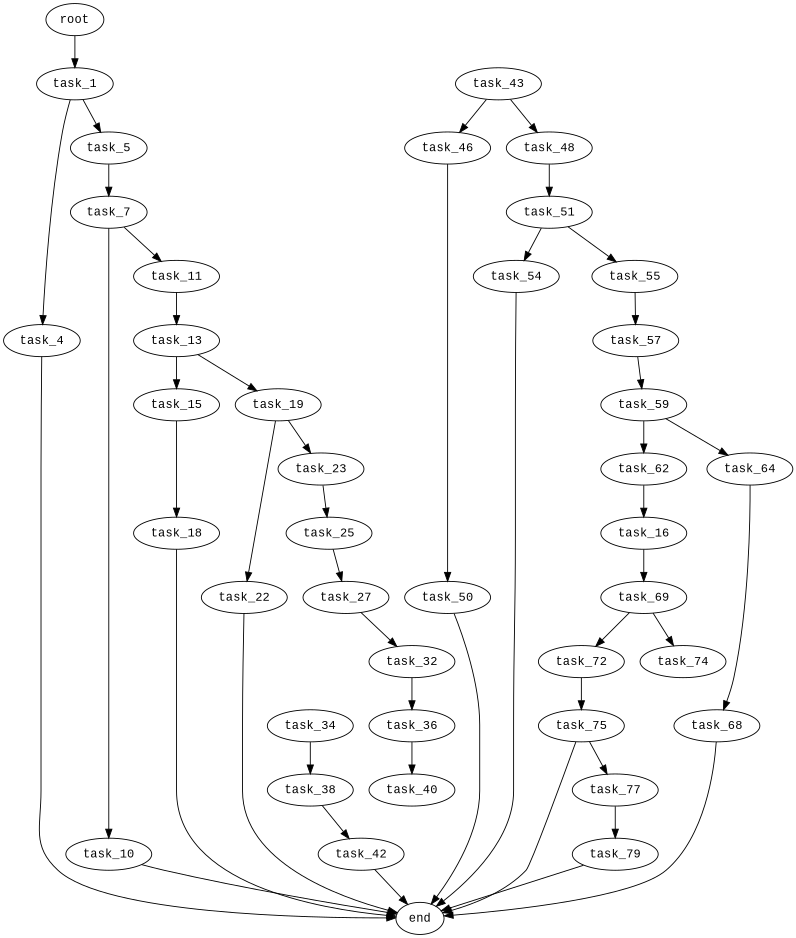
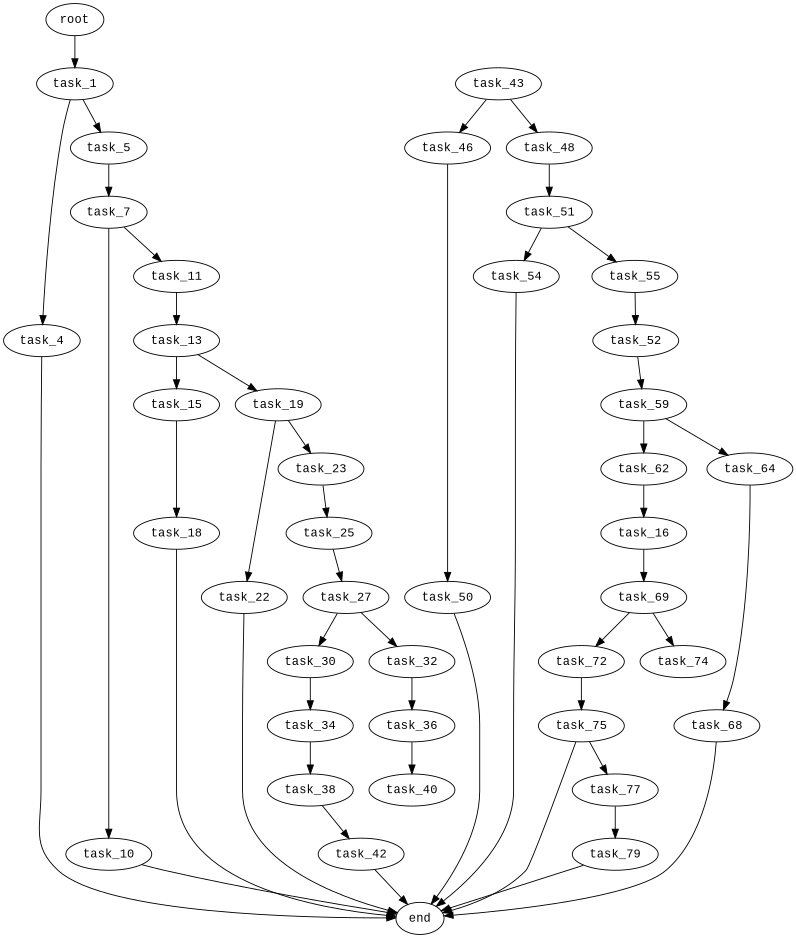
(636, 341) -> (636, 341)
none -> (310, 662)
